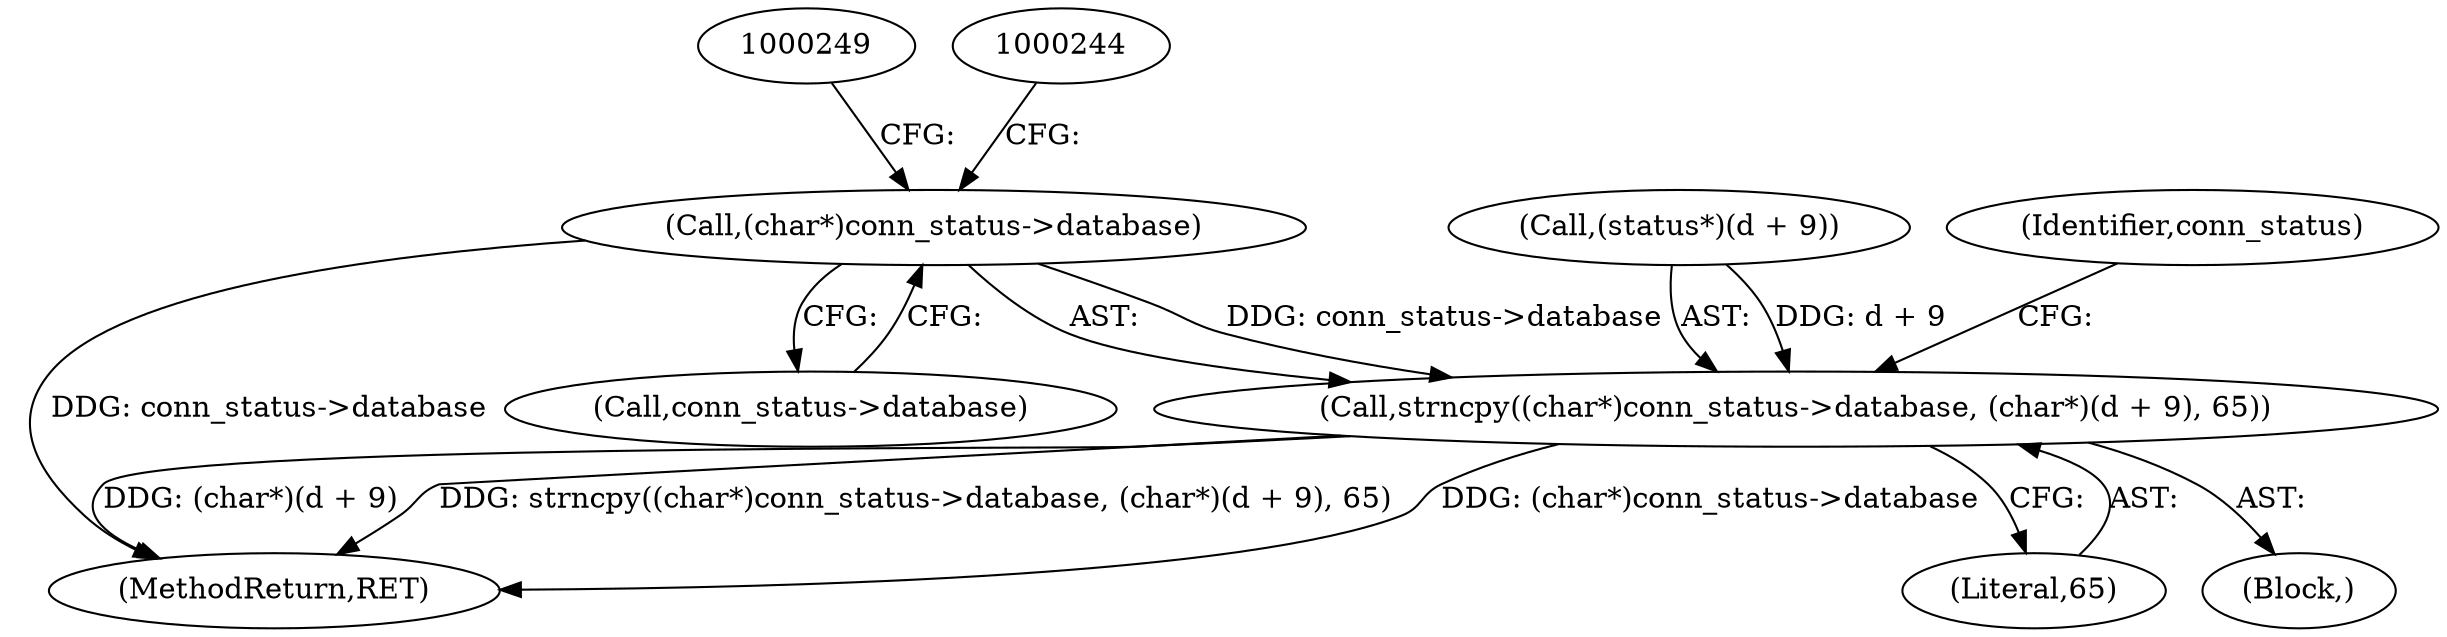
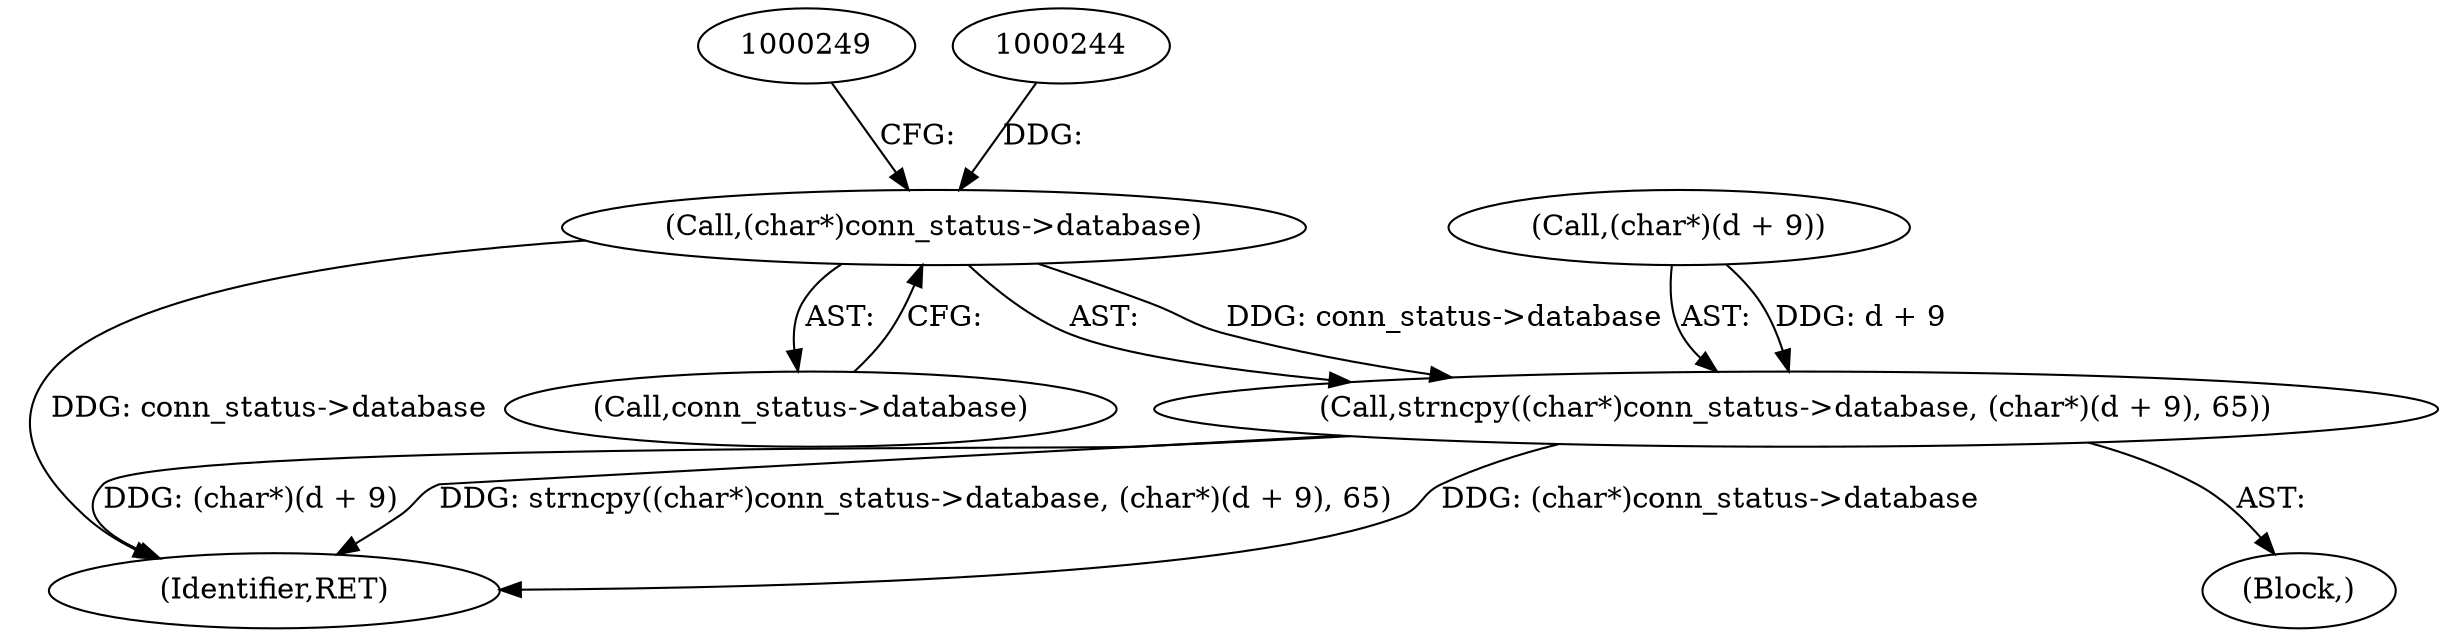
(1048, 137) -> (1048, 137)
(1679, 228) -> (1679, 228)
(2193, 228) -> none
(845, 318) -> (845, 318)
(274, 591) -> (274, 591)
(2034, 591) -> none
